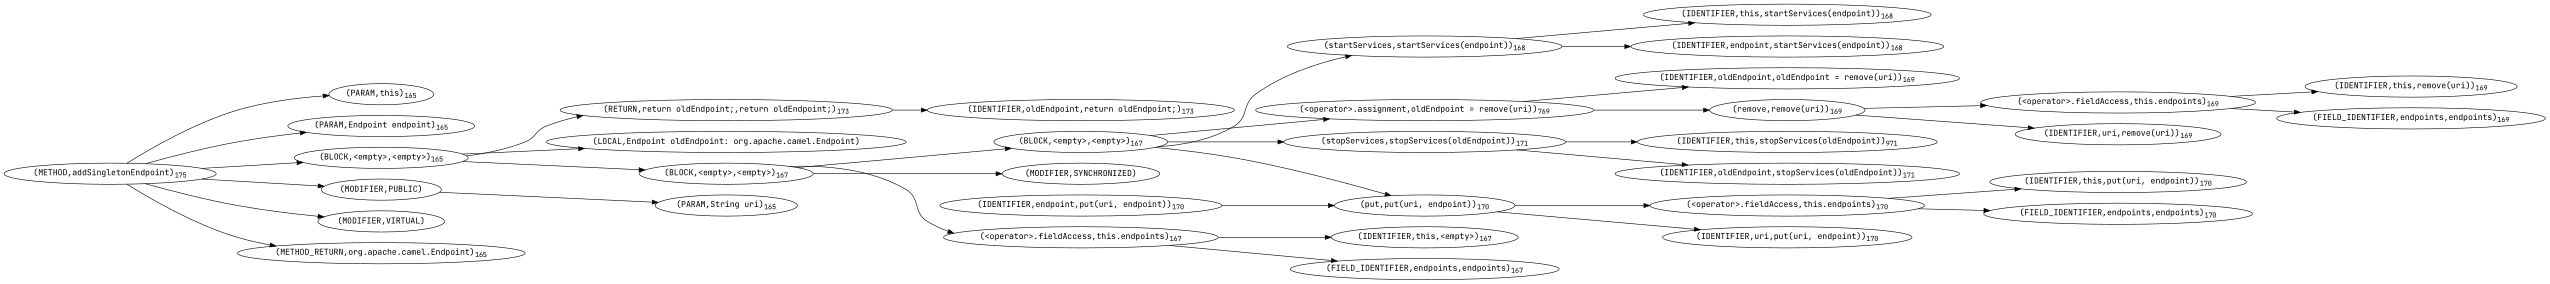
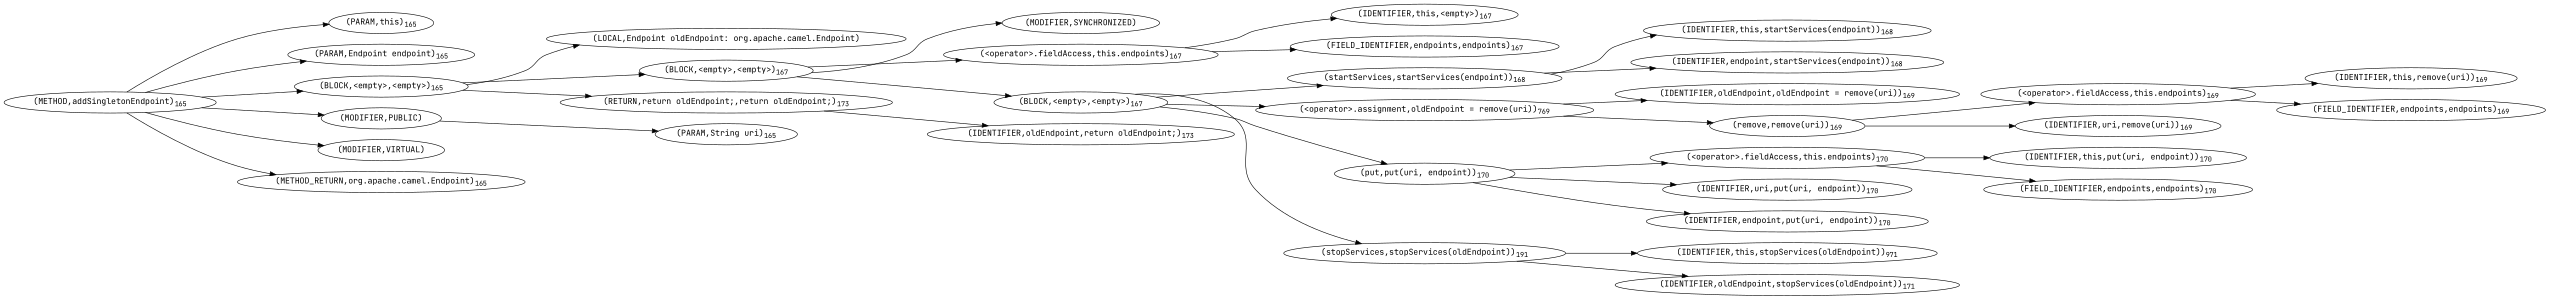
(1522, 141) -> (1522, 252)
(181, 173) -> (181, 102)
(1275, 206) -> (1578, 200)
